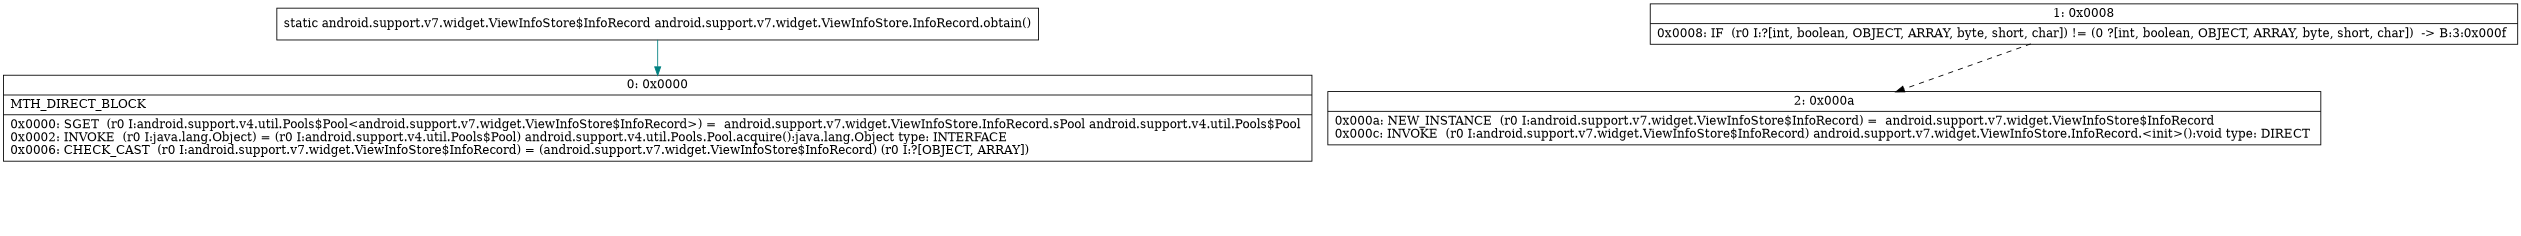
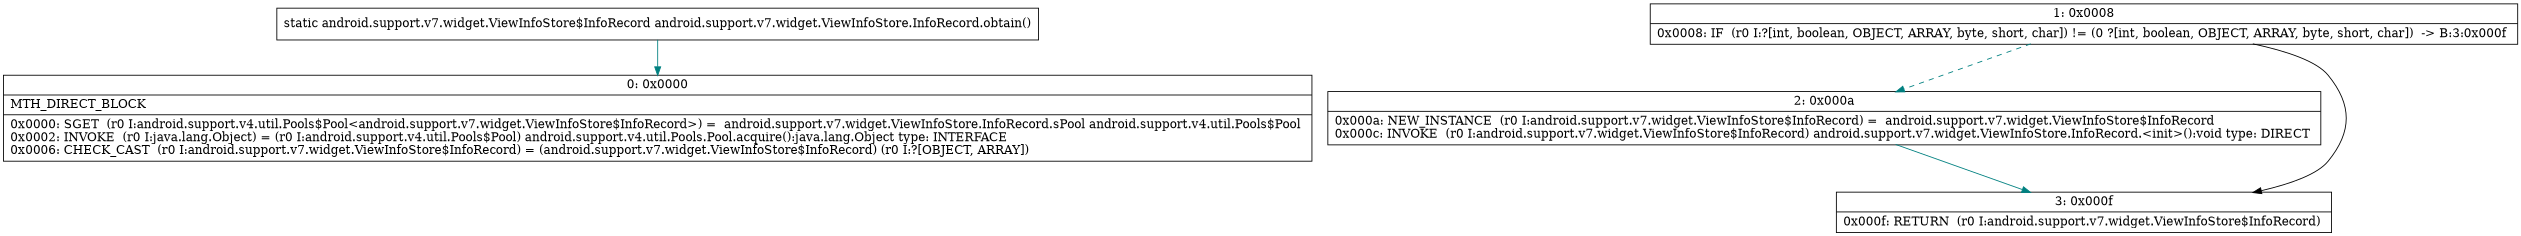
(1967, 66) -> (1967, 66)
none -> (2084, 212)
